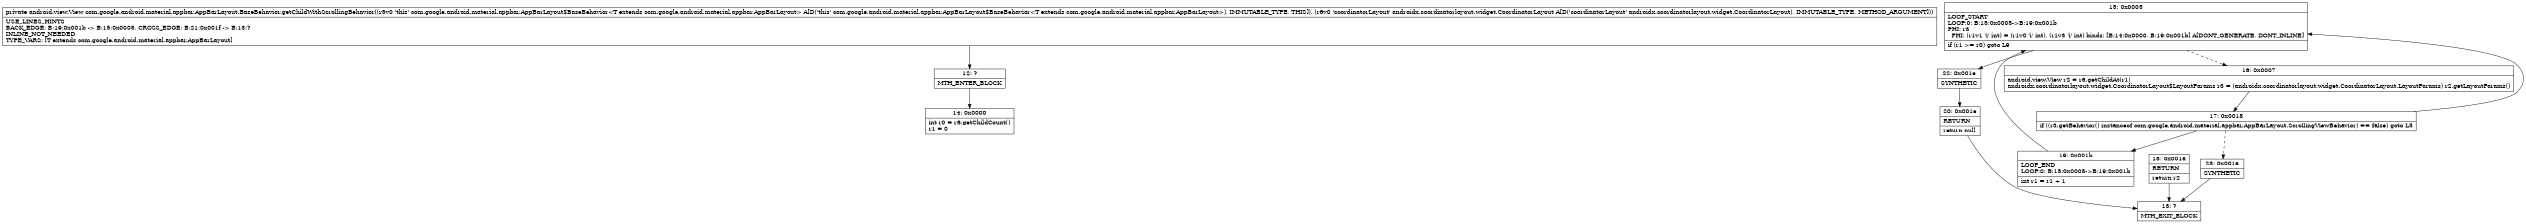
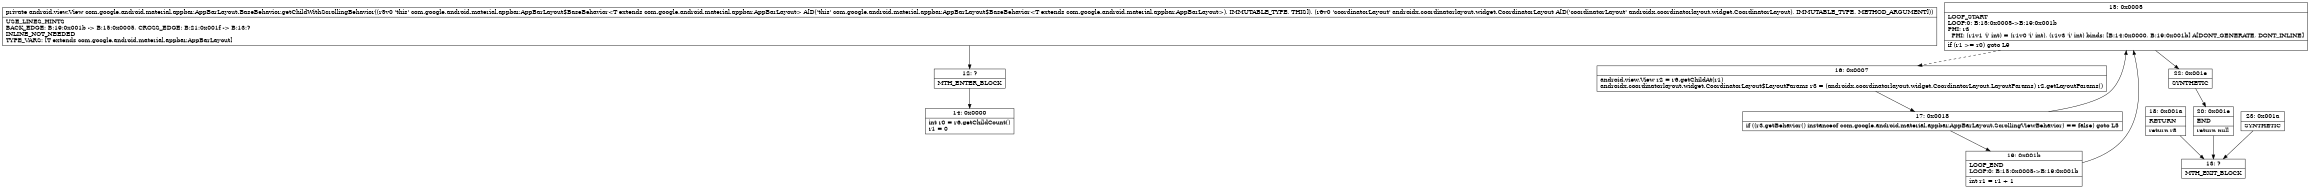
(1957, 121) -> (2204, 121)
(2224, 143) -> none
(2166, 178) -> (2163, 131)
